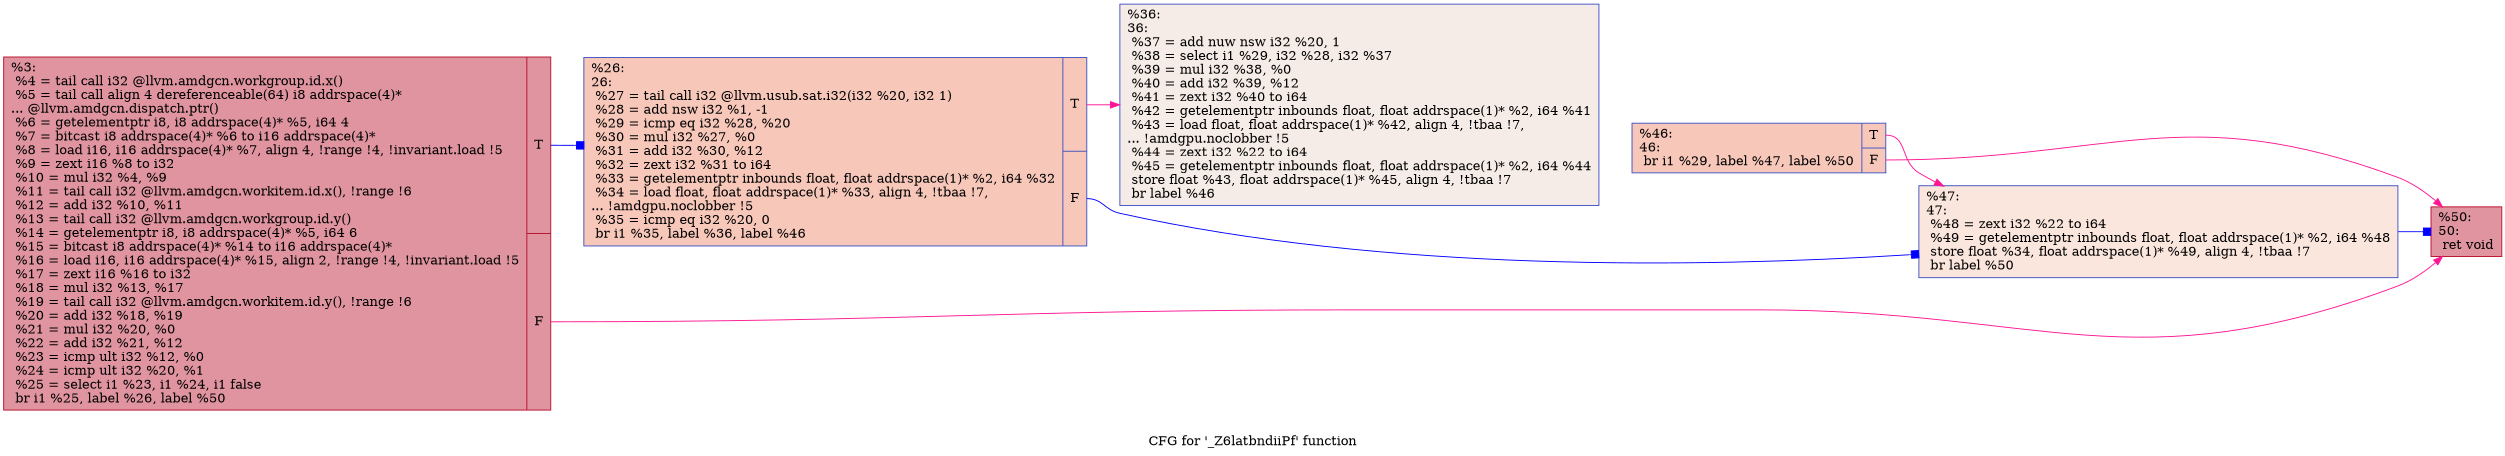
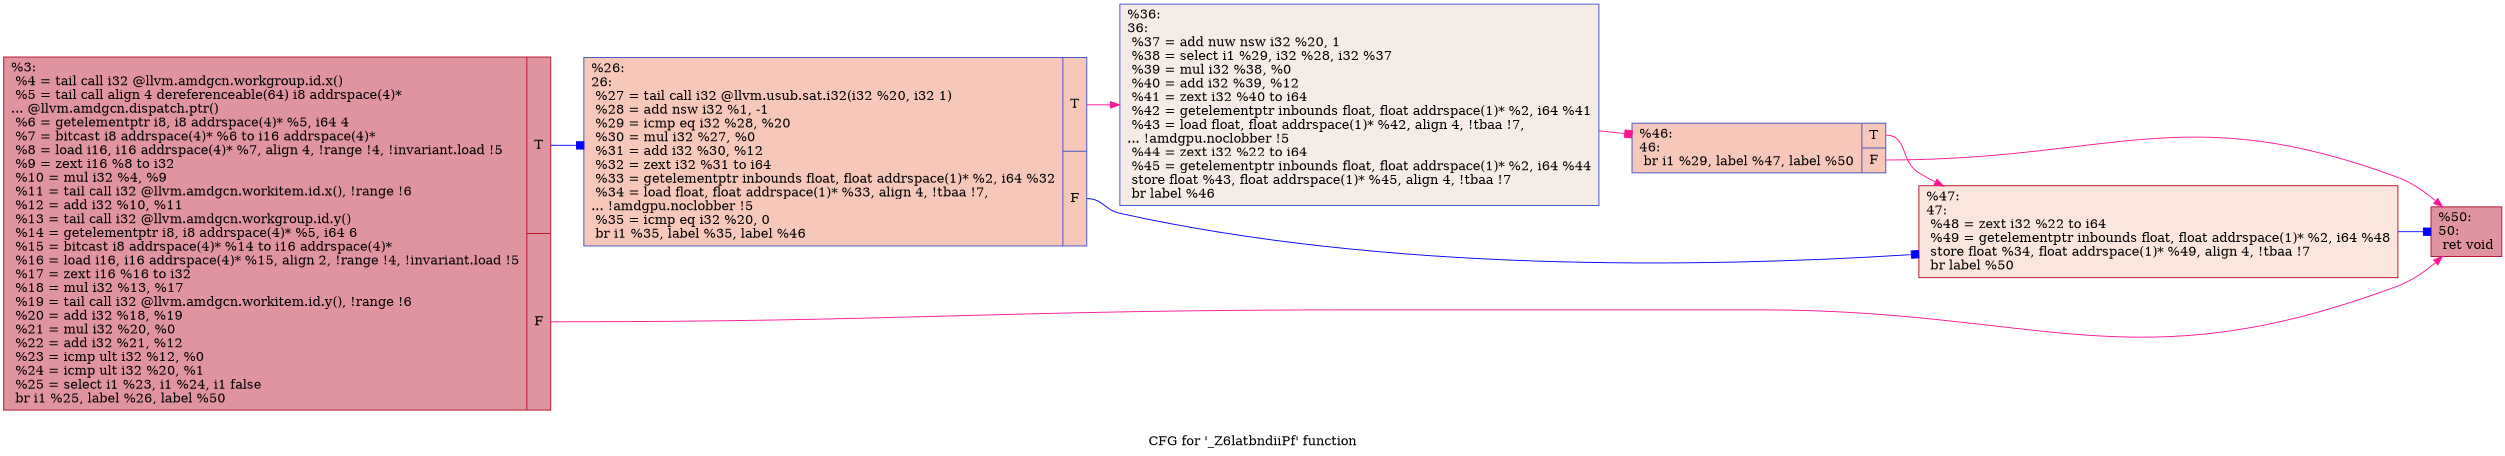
none -> (1611, 132)
(2158, 232) -> (2158, 232)
(699, 234) -> (699, 234)
